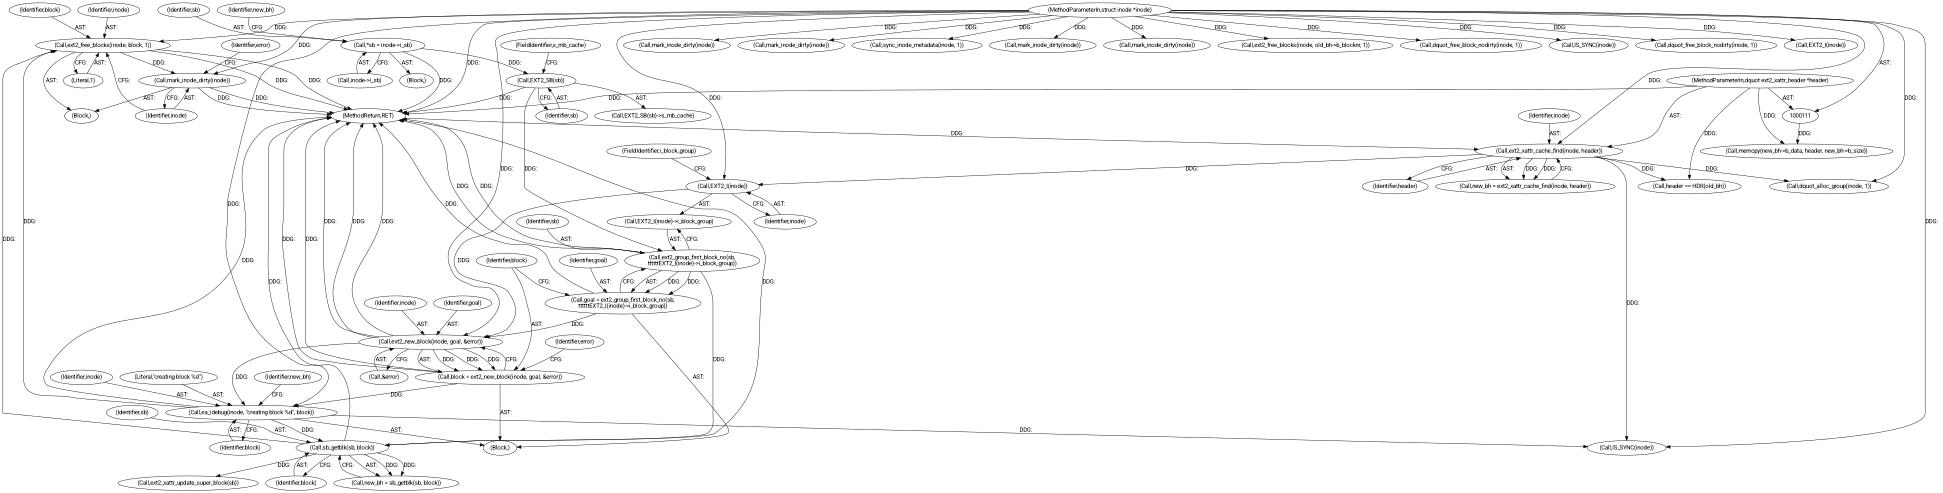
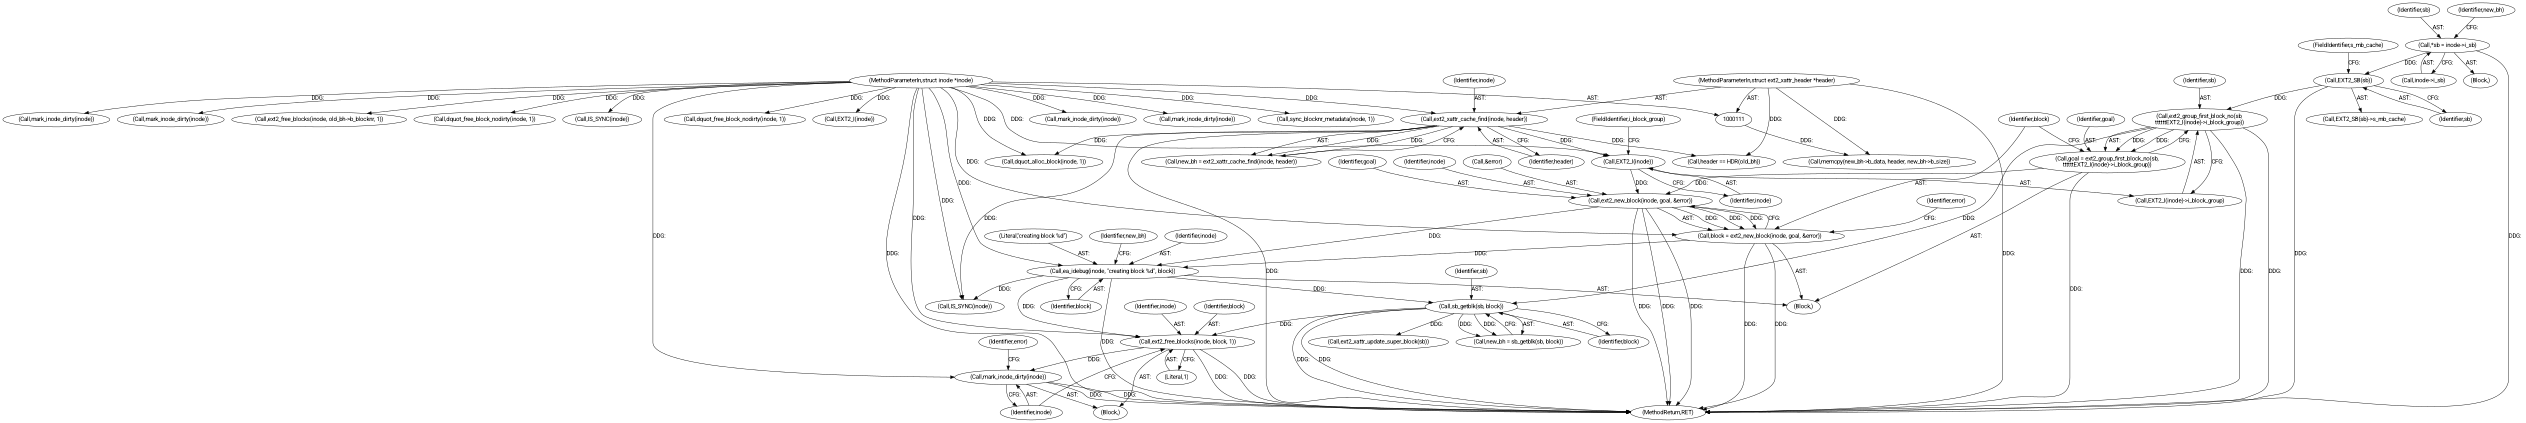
(582, 25) -> (1269, 220)
(917, 45) -> (1326, 120)
(1760, 81) -> (1767, 81)
(939, 136) -> (1252, 240)
(1829, 187) -> (1044, 162)
(397, 356) -> none
